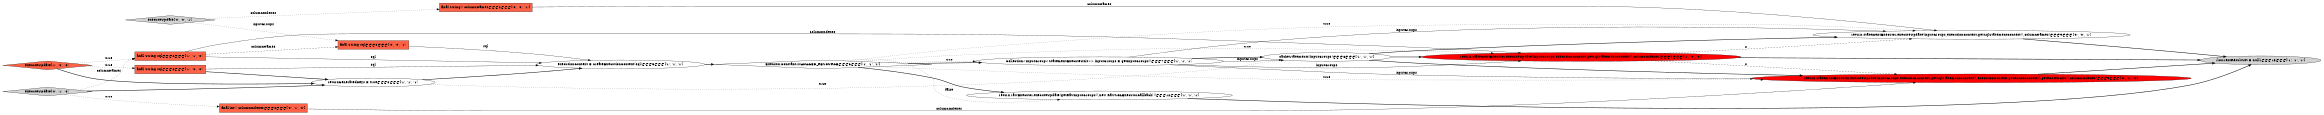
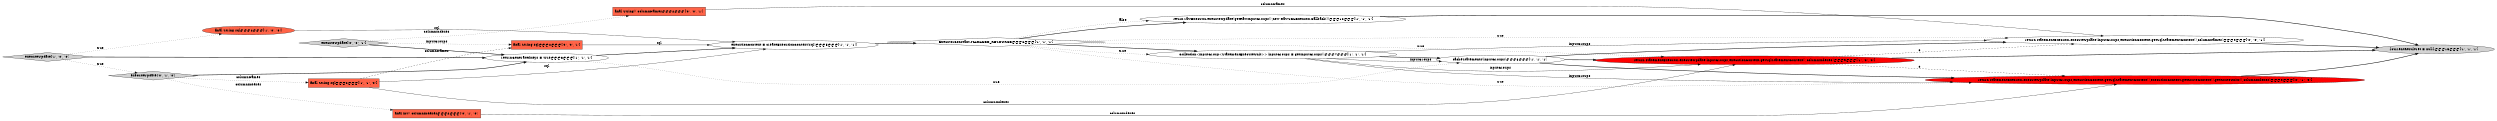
(103, 61) -> (99, 66)
(47, 65) -> (47, 57)
(170, 69) -> (248, 31)
(266, 76) -> (435, 50)
(109, 97) -> (248, 85)
